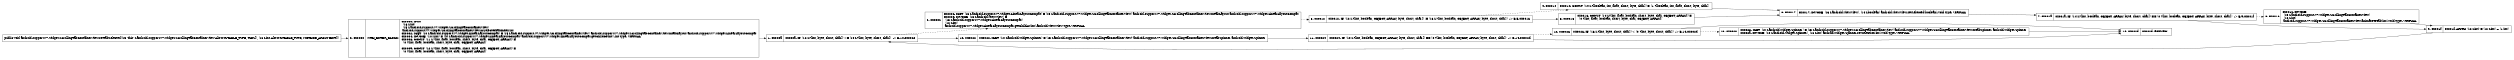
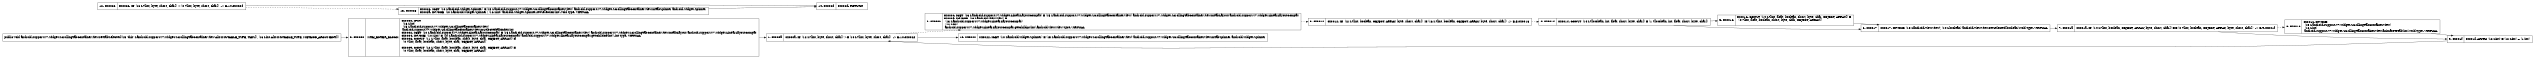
(1544, 19) -> (1713, 21)
(1421, 38) -> none
